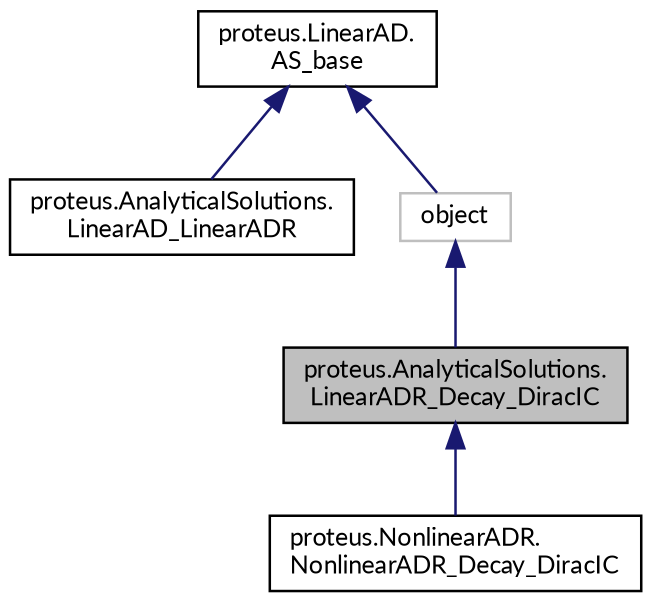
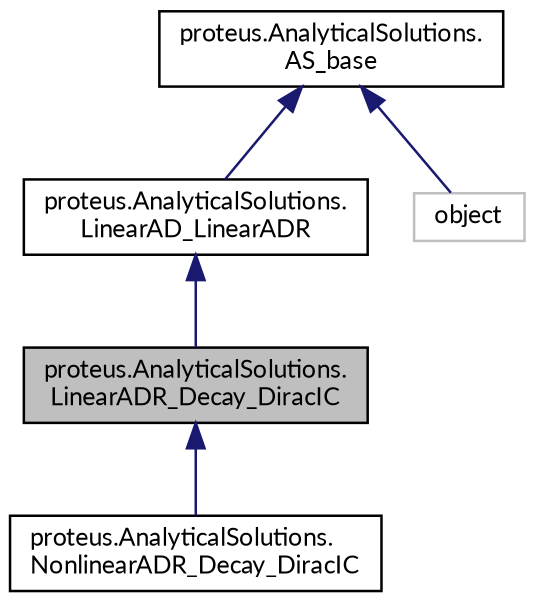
(317, 49) -> (331, 49)
(456, 307) -> (196, 314)
(456, 553) -> (196, 553)
